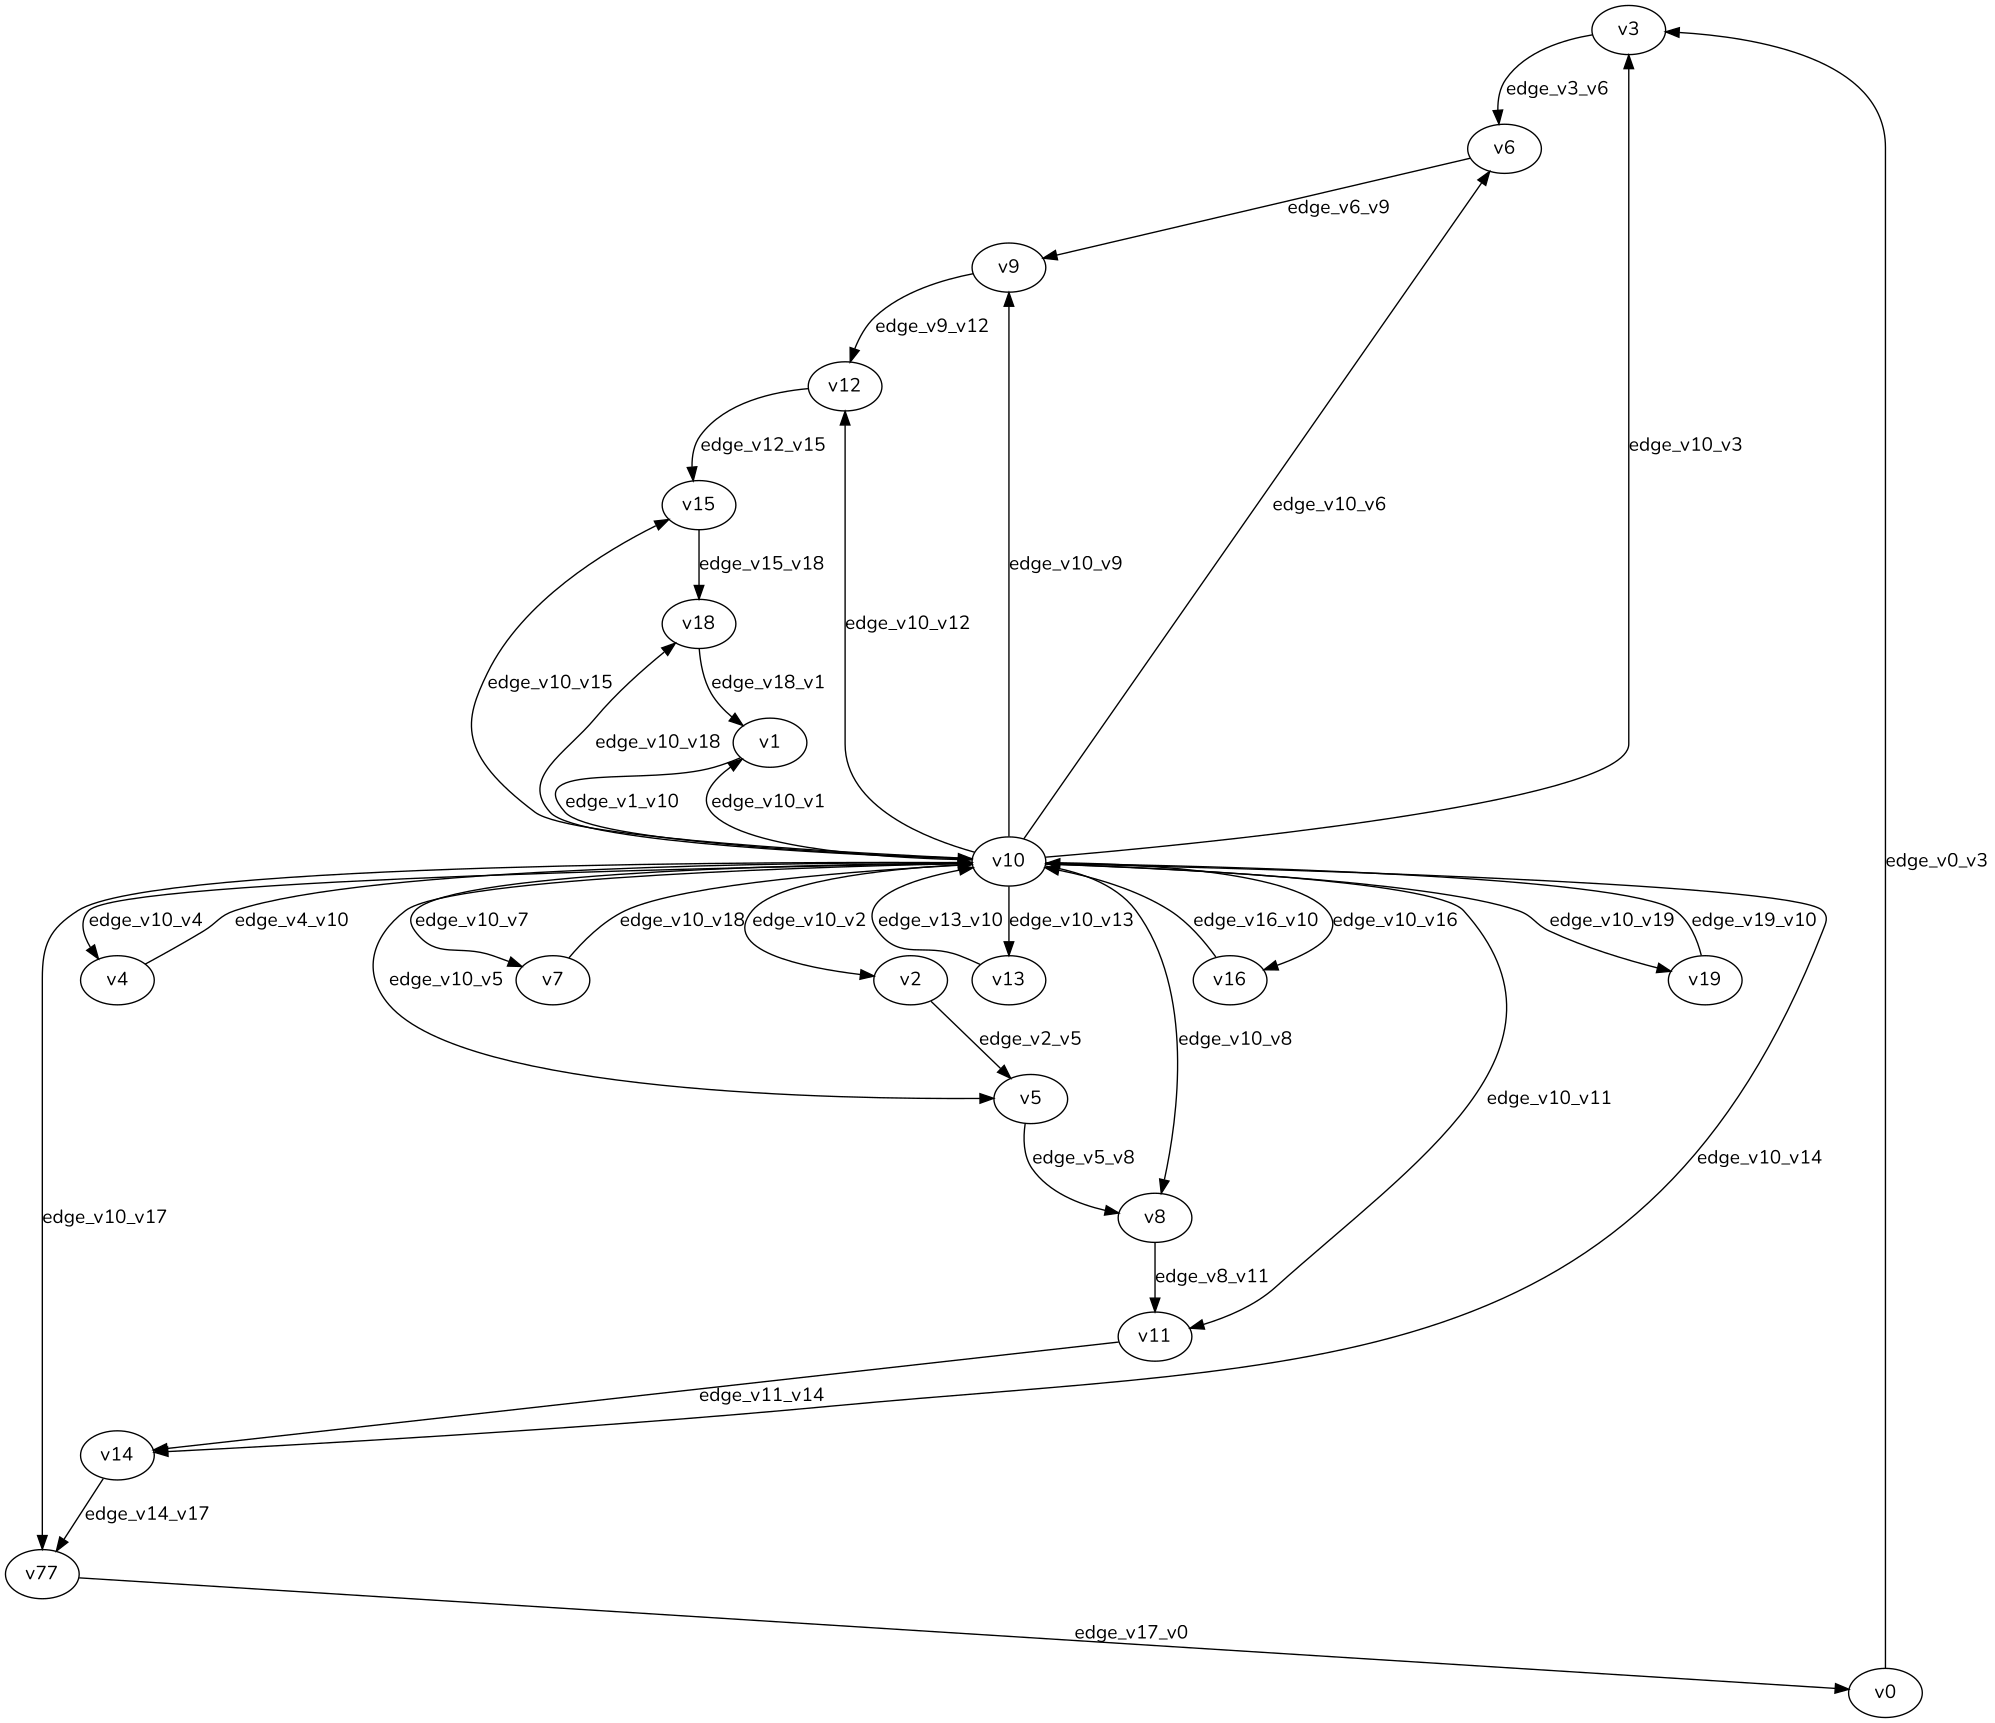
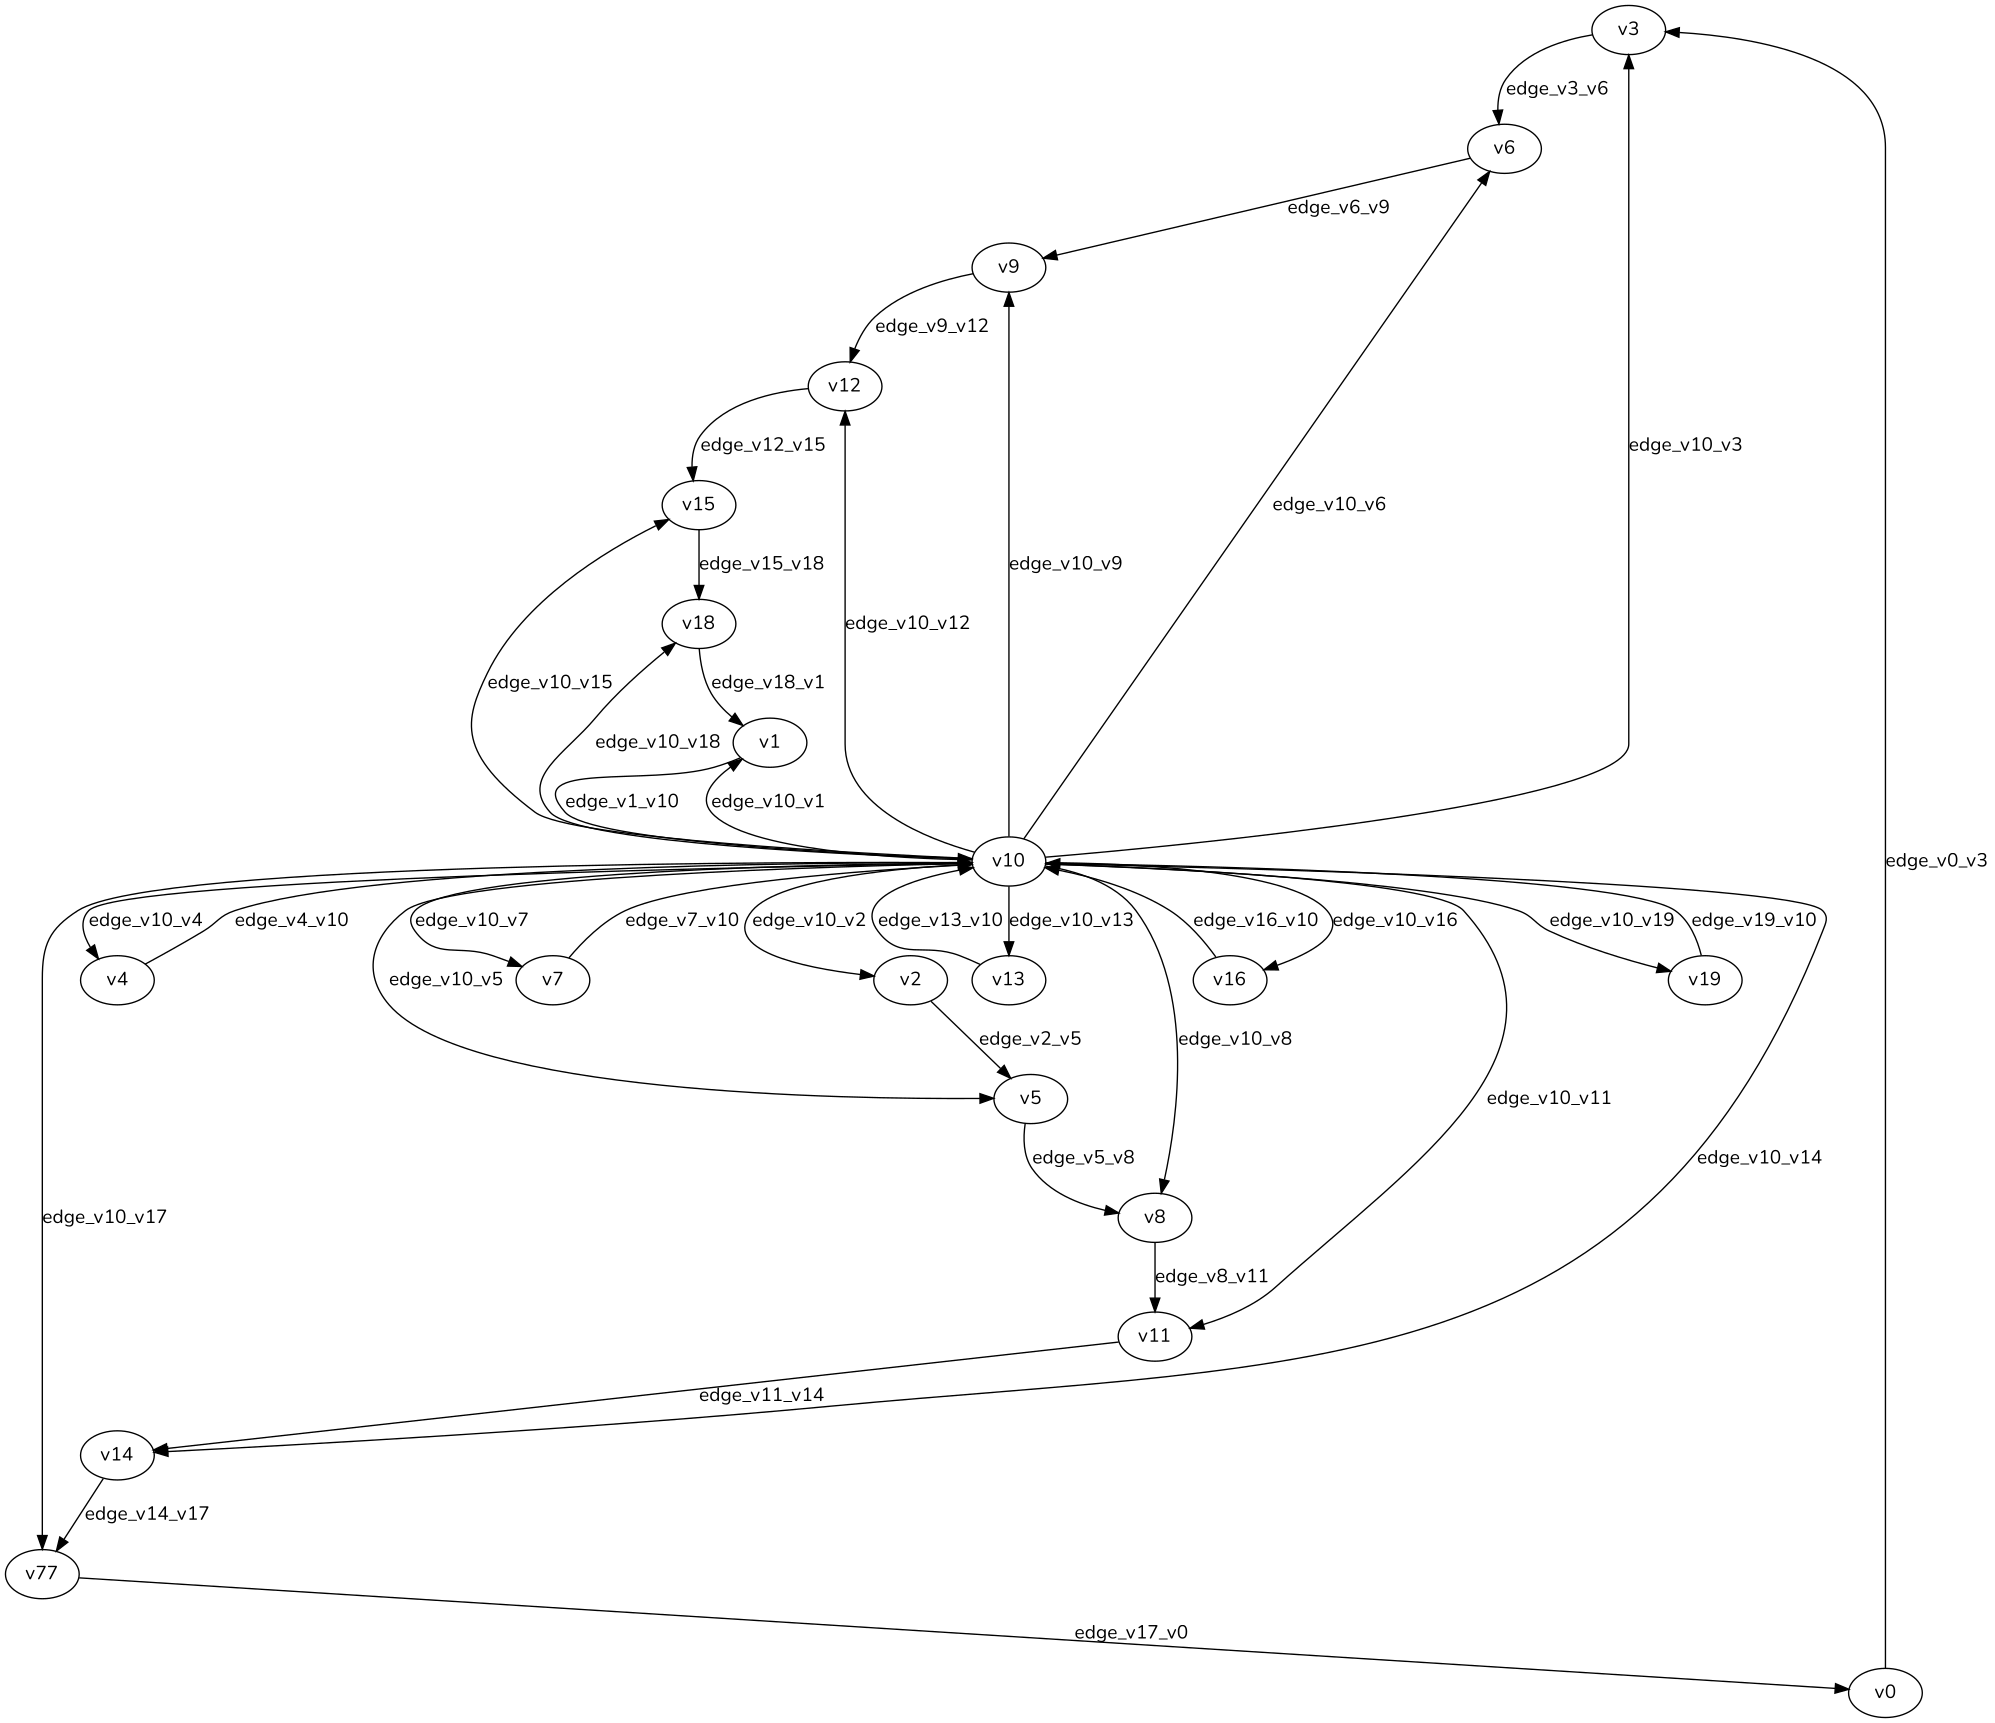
(683, 921) -> (683, 921)
